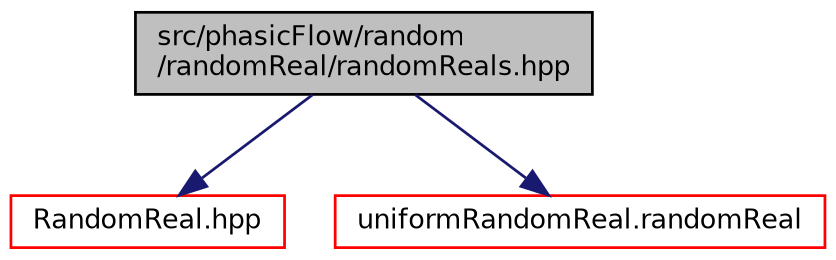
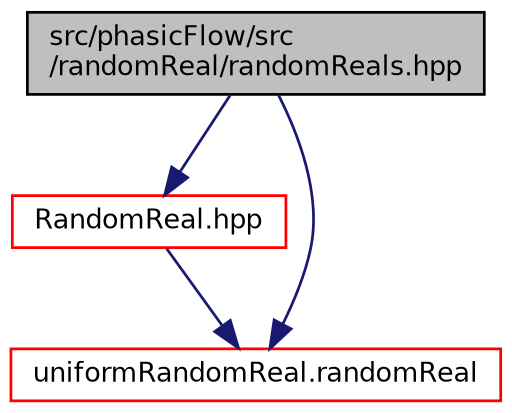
(364, 53) -> (256, 53)
none -> (195, 287)
